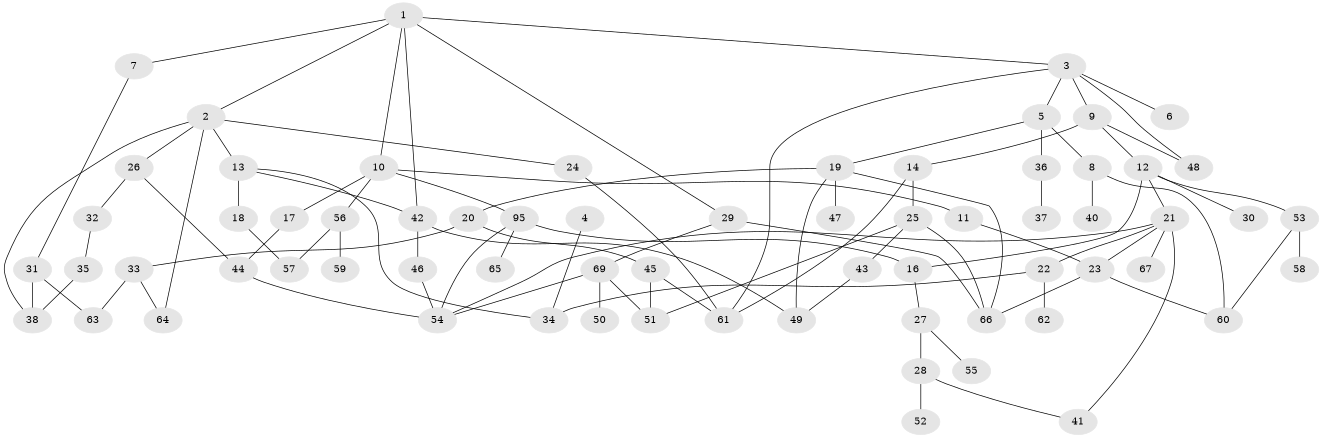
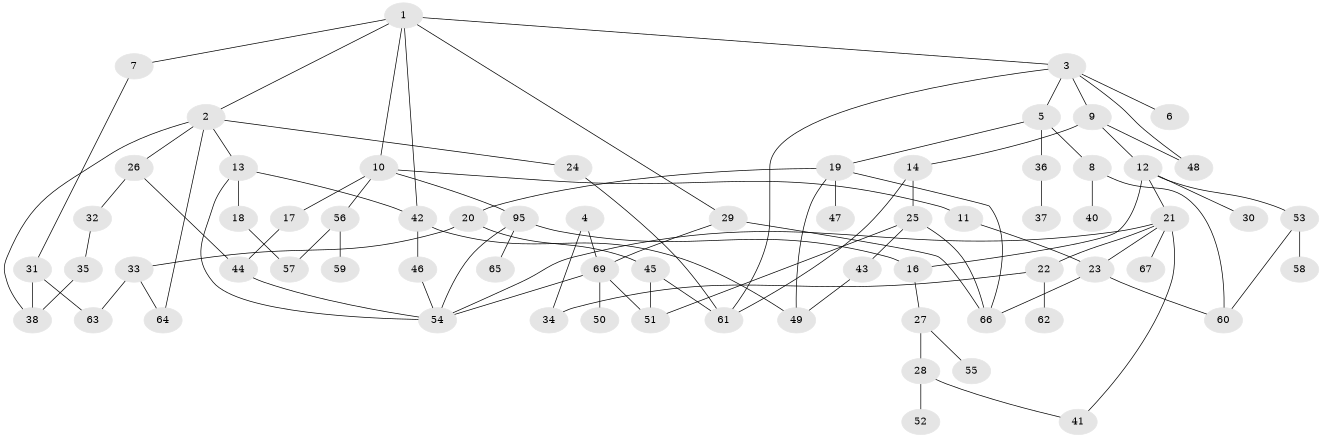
none -> (592, 244)
(380, 258) -> (258, 303)
